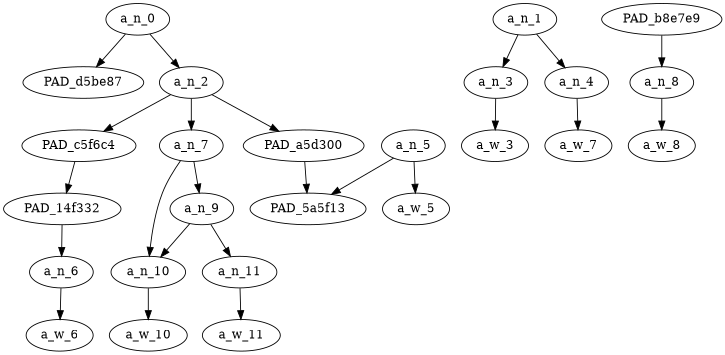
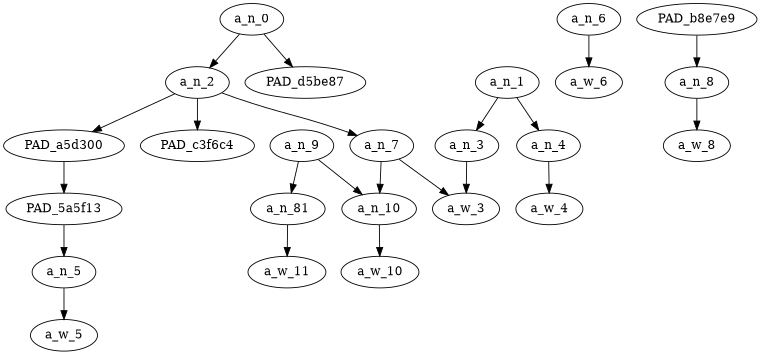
(79, 146) -> (197, 146)
(578, 146) -> (549, 209)
(196, 173) -> (420, 175)
(366, 174) -> (64, 236)
(62, 209) -> none
(240, 272) -> (288, 209)
